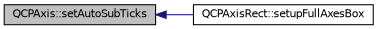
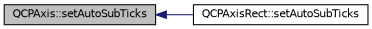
(283, 15) -> (281, 15)
